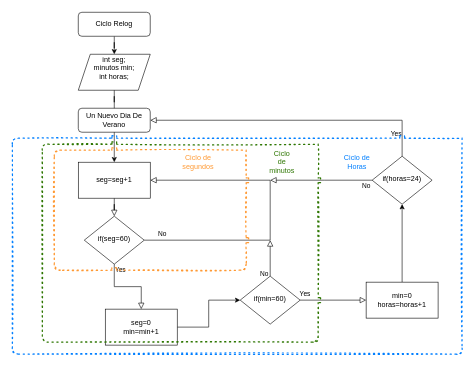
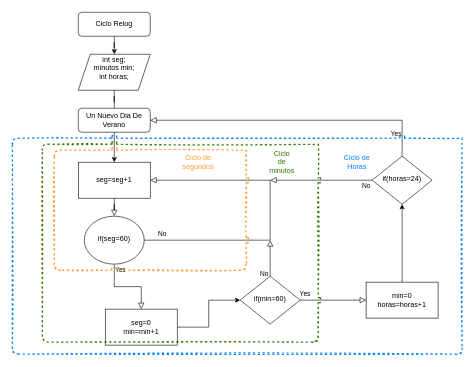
(114, 240) -> (114, 240)
